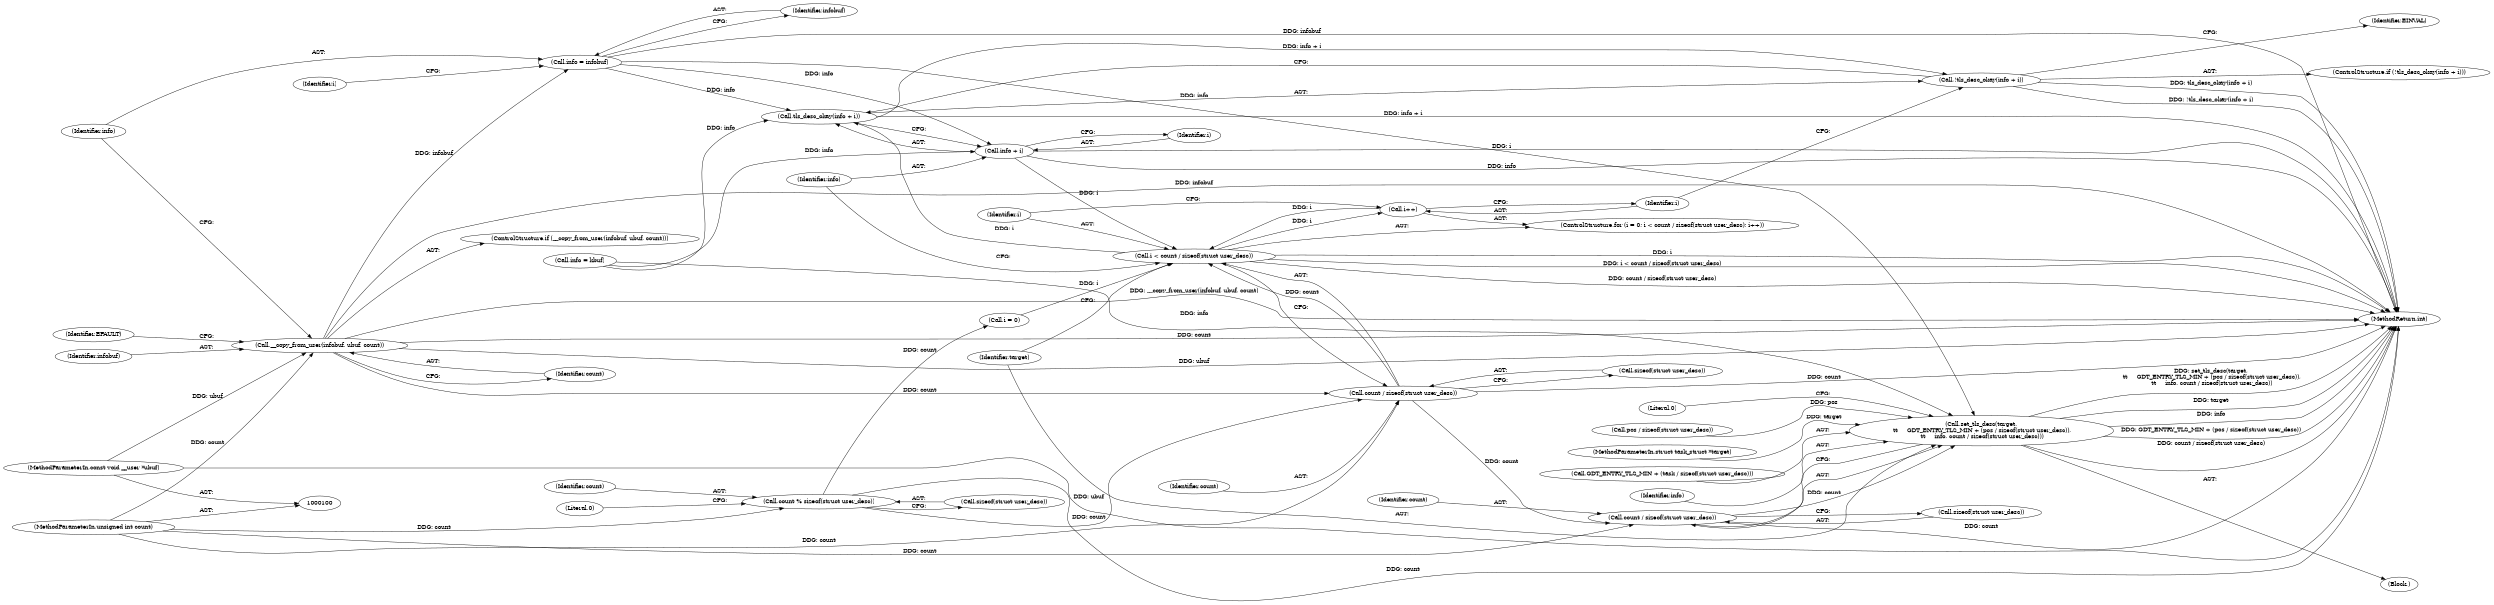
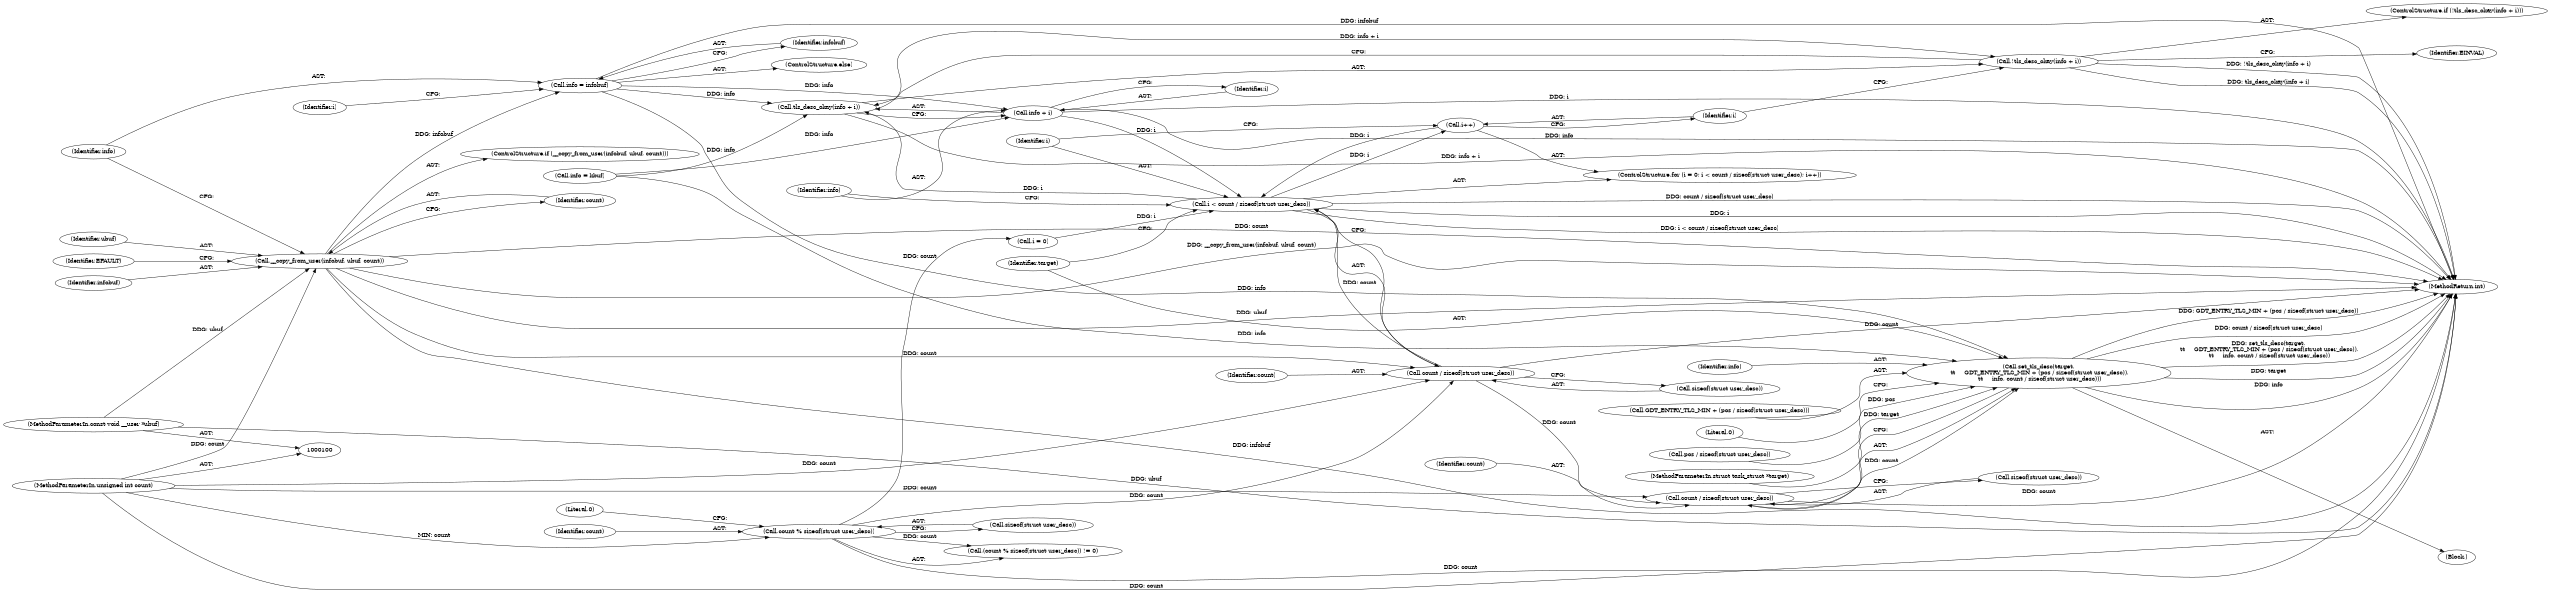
none -> (819, 65)
none -> (94, 239)
(1662, 474) -> (1720, 411)
(434, 527) -> (434, 536)
none -> (1033, 551)
none -> (1351, 589)
